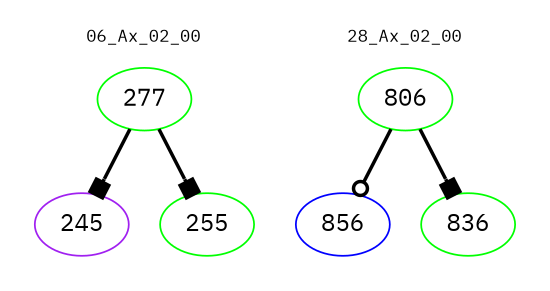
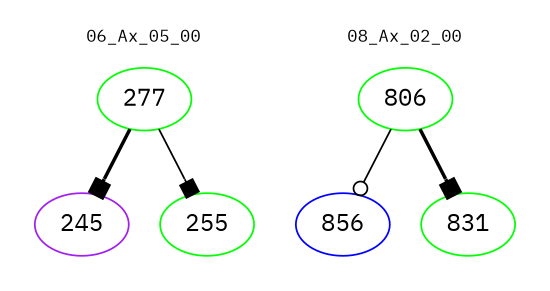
(144, 37) -> (144, 37)
(405, 37) -> (405, 37)
(172, 154) -> (172, 154)
(377, 156) -> (377, 156)
(468, 224) -> (468, 224)
